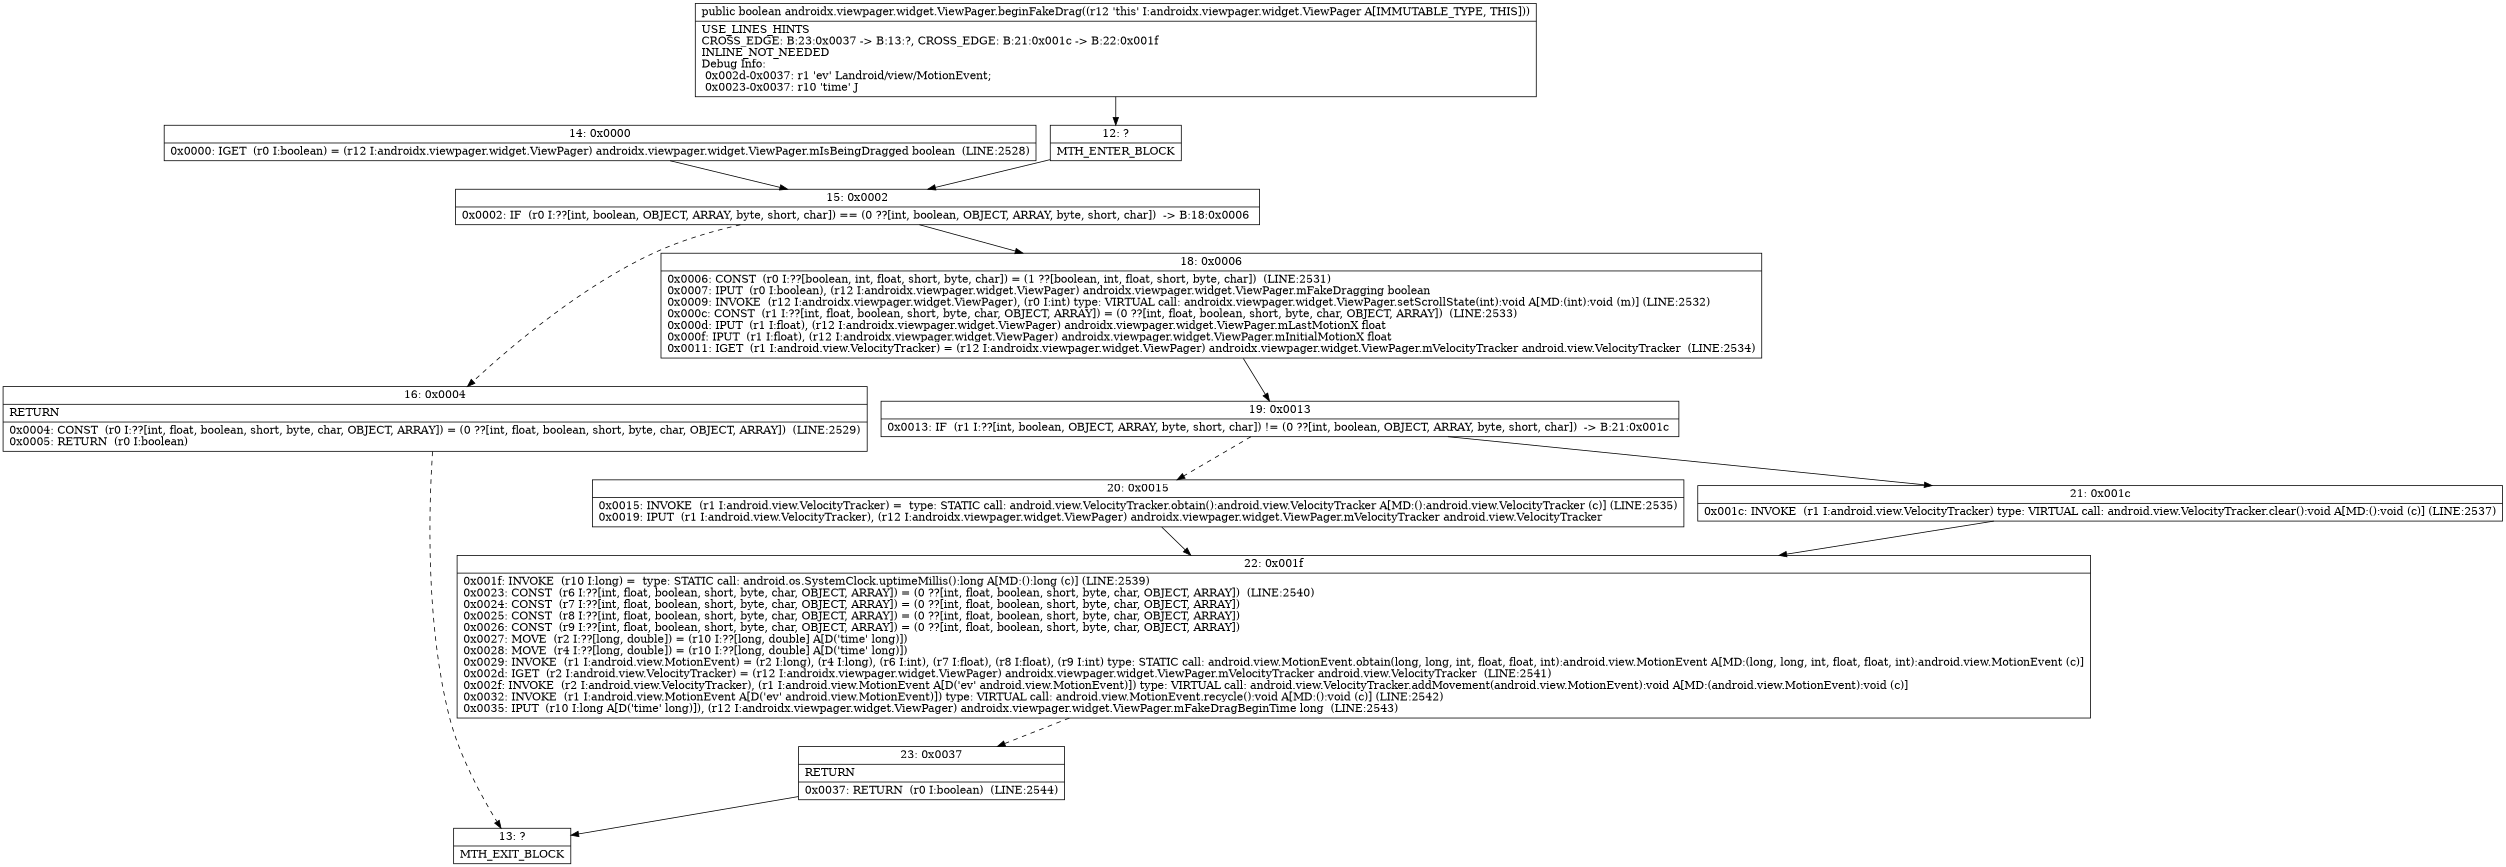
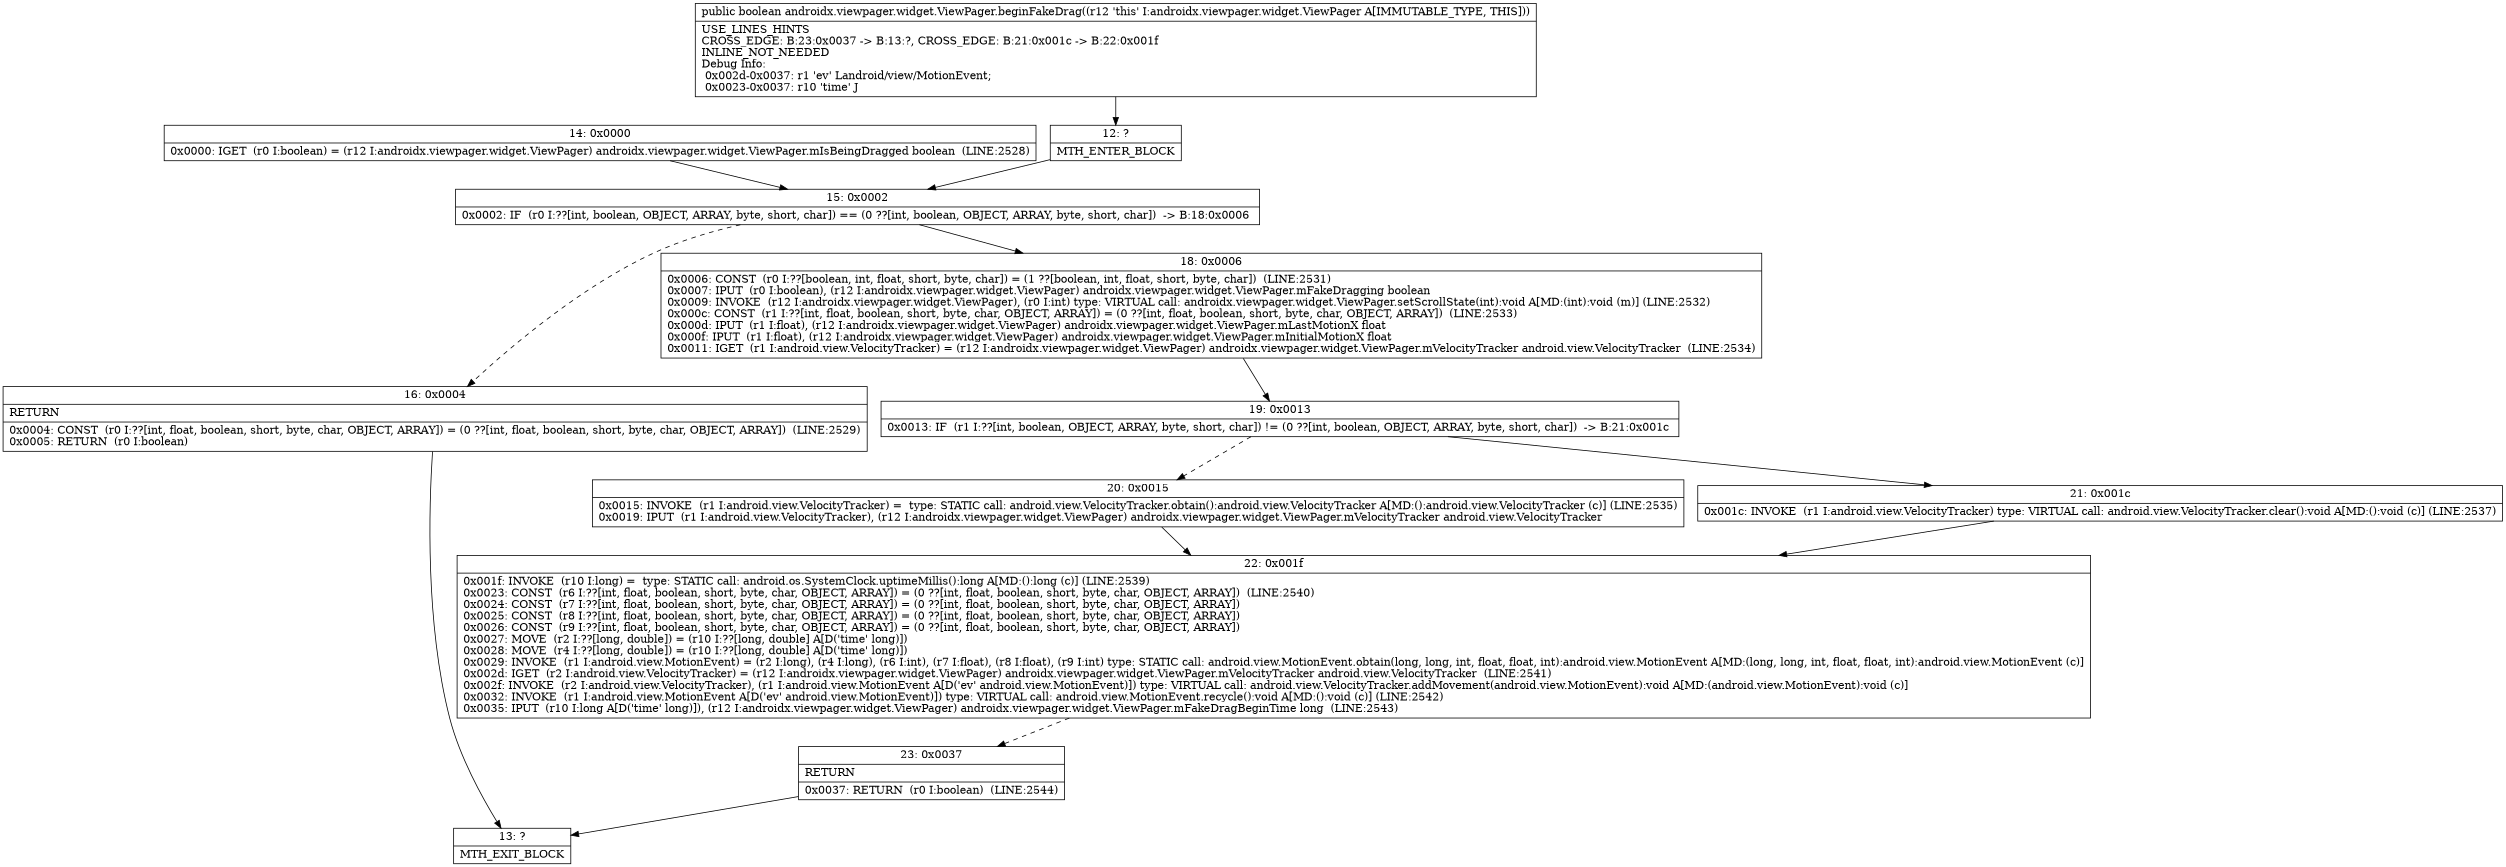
(436, 642) -> (436, 642)
